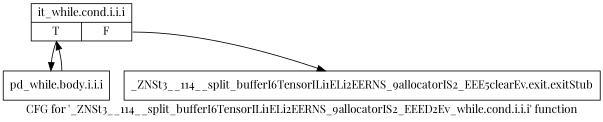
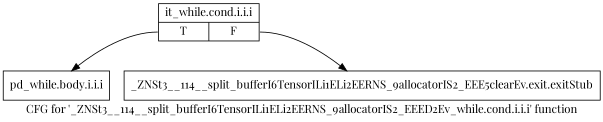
(61, 60) -> none
